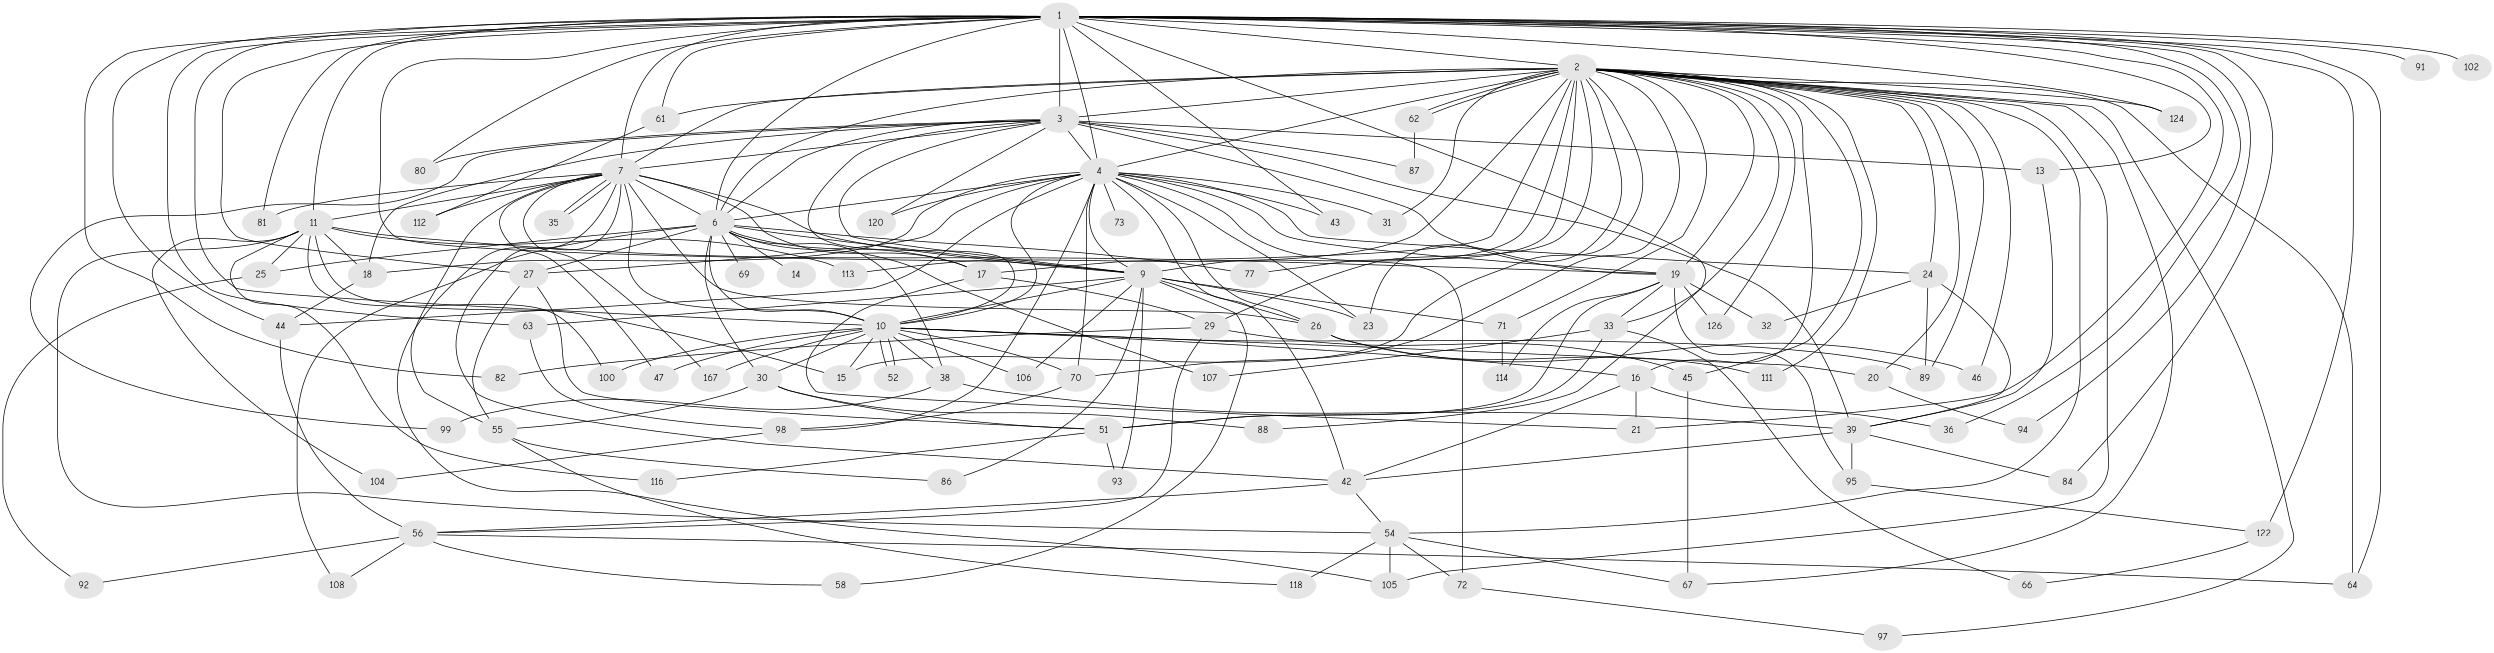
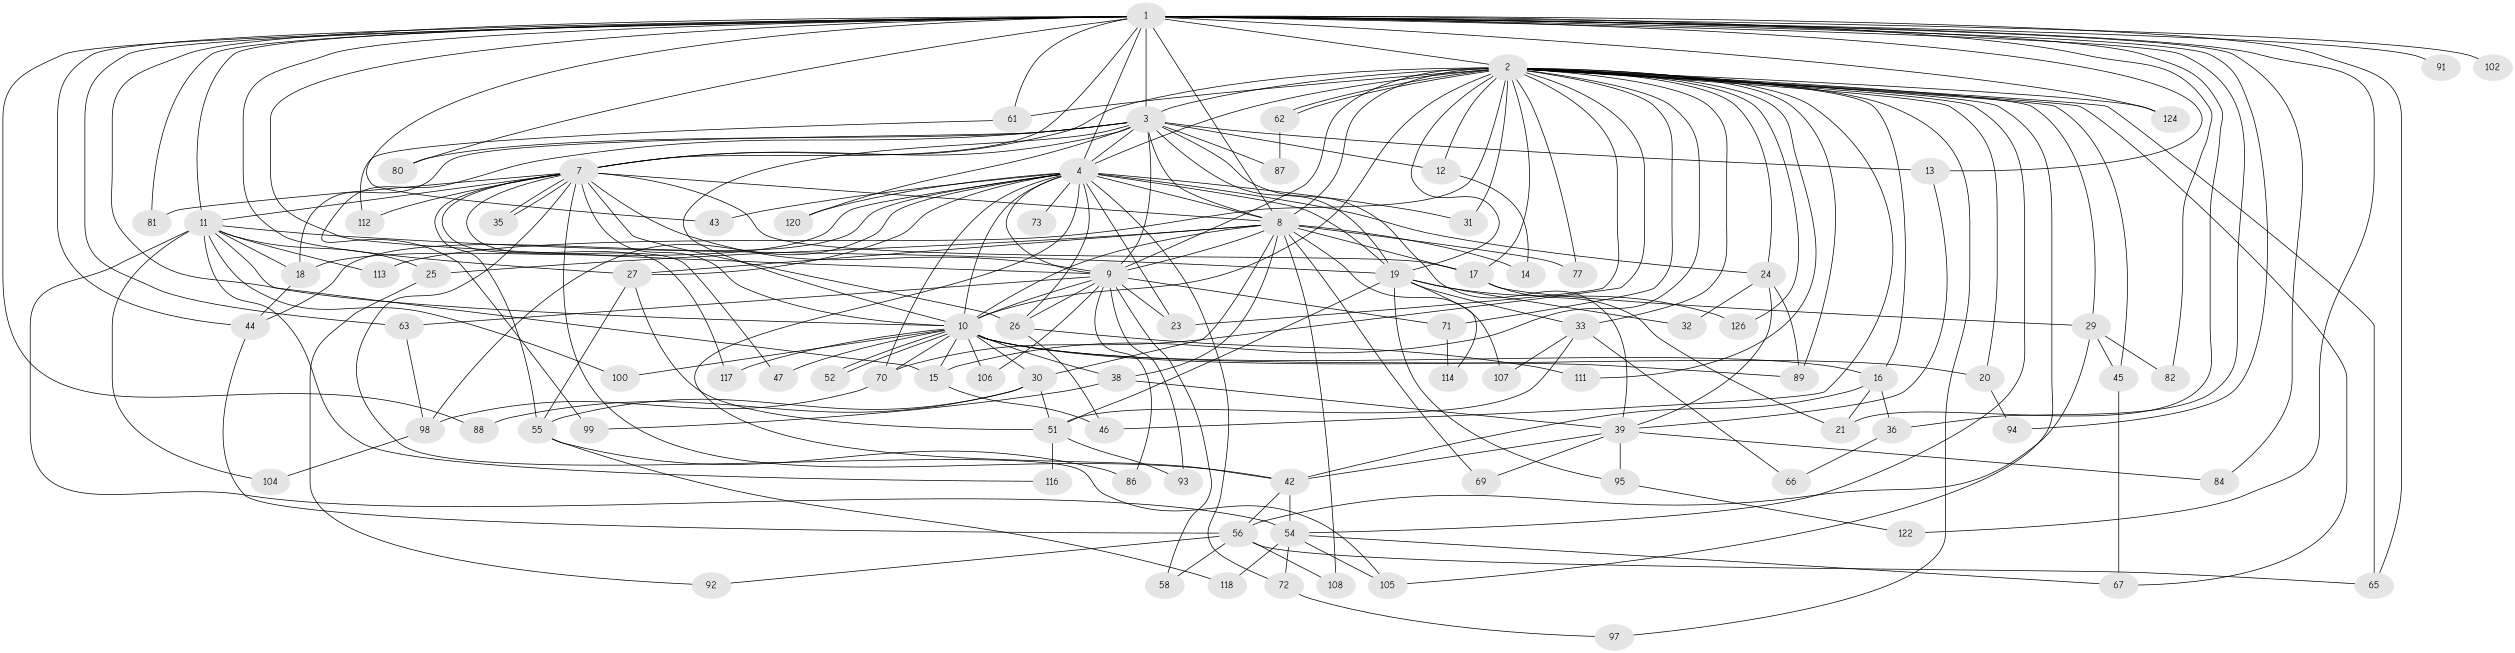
none -> (1441, 171)
(715, 223) -> (1280, 223)
none -> (1279, 250)
(711, 378) -> (727, 378)
none -> (1019, 404)
none -> (1551, 456)
(2148, 567) -> (1842, 456)
(2353, 586) -> (2374, 586)
